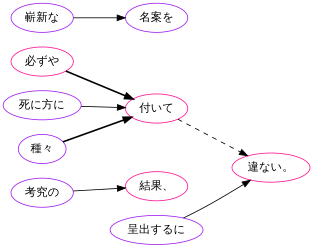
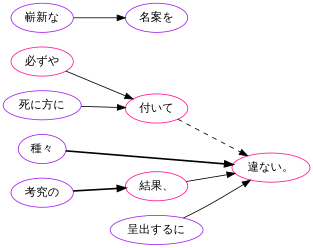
(96, 83) -> (96, 83)
(93, 131) -> (145, 157)
none -> (206, 178)
(95, 190) -> (95, 190)
